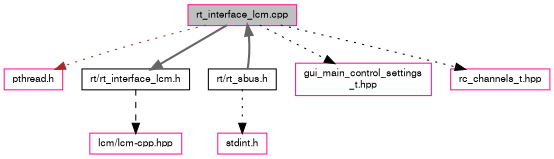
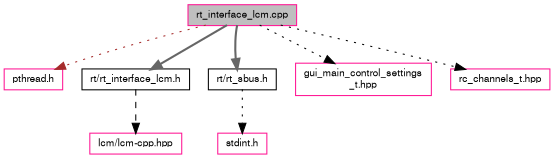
(249, 53) -> (235, 42)
